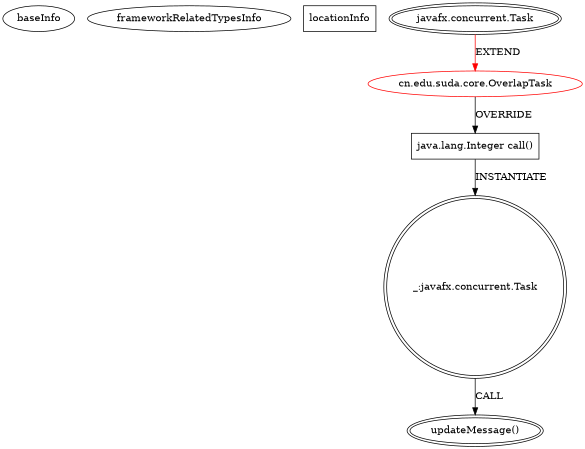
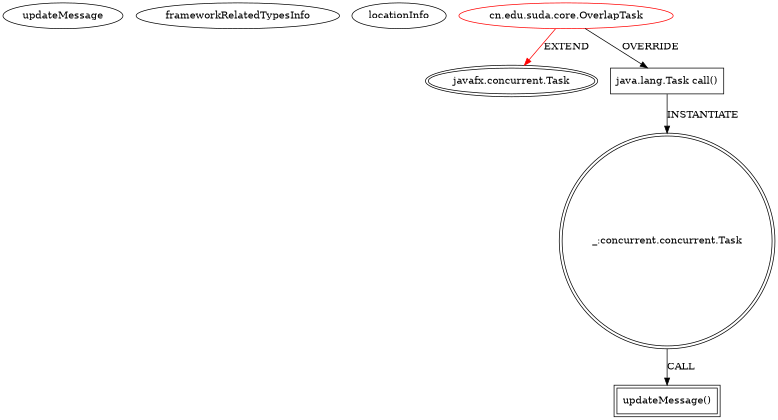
(39, 19) -> (63, 16)
(340, 19) -> (399, 16)
(475, 49) -> (542, 44)
(475, 146) -> (667, 81)
(475, 287) -> (667, 241)
(475, 431) -> (667, 401)
